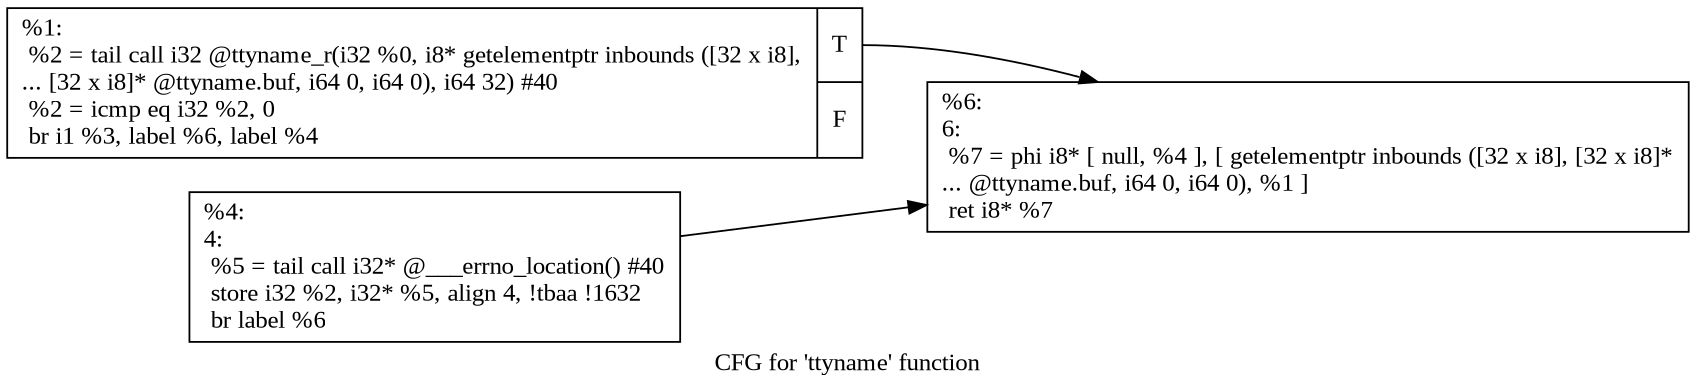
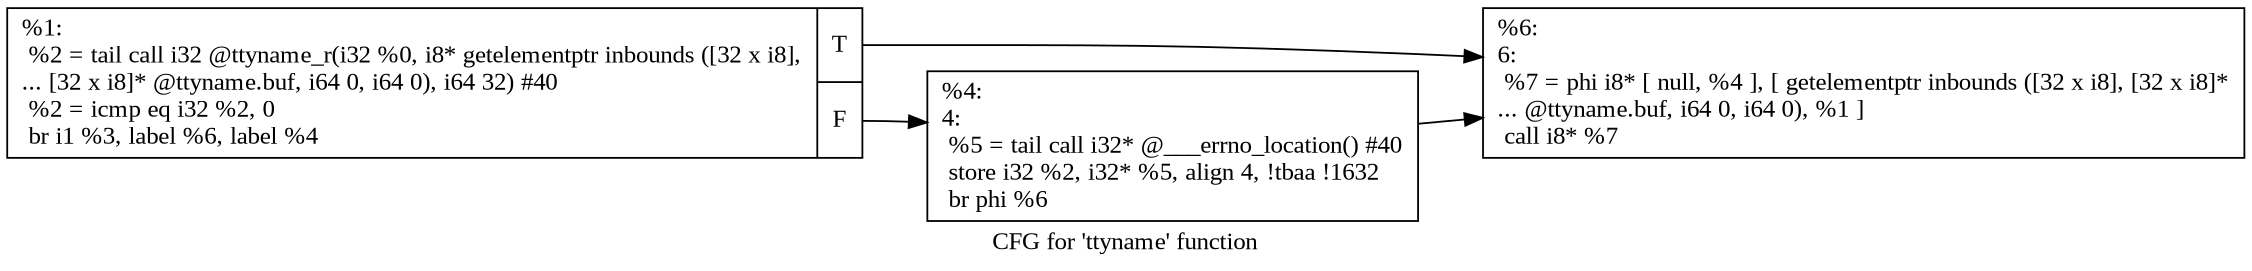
none -> (885, 121)
(998, 210) -> (1558, 136)
(265, 320) -> (995, 199)
